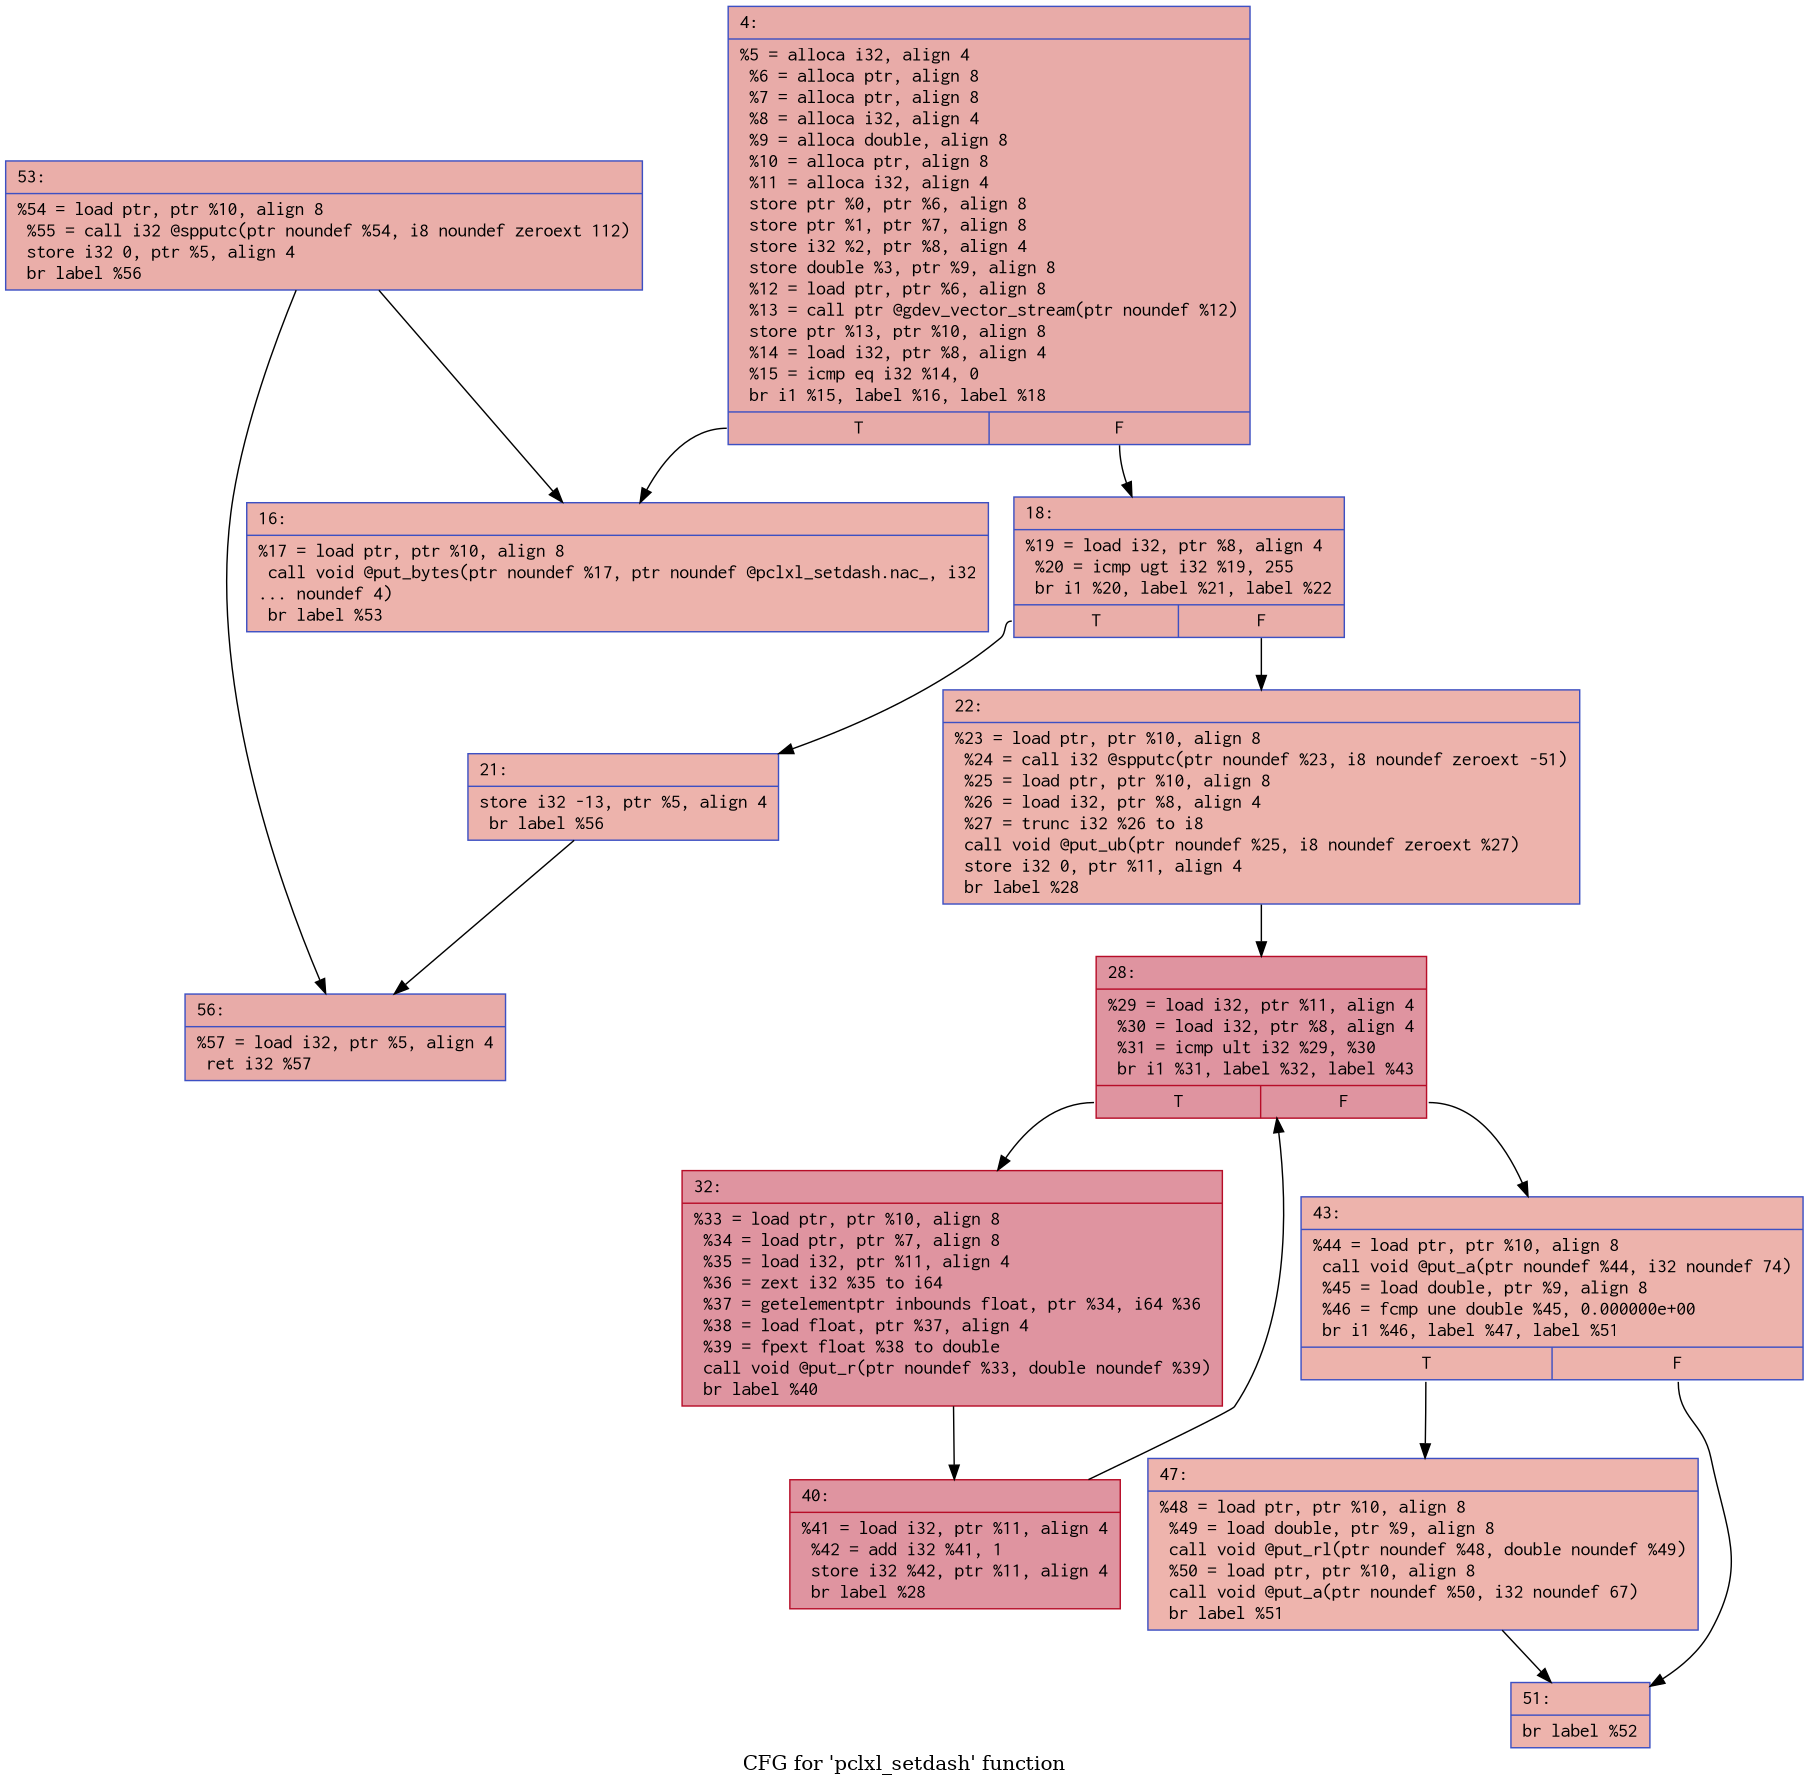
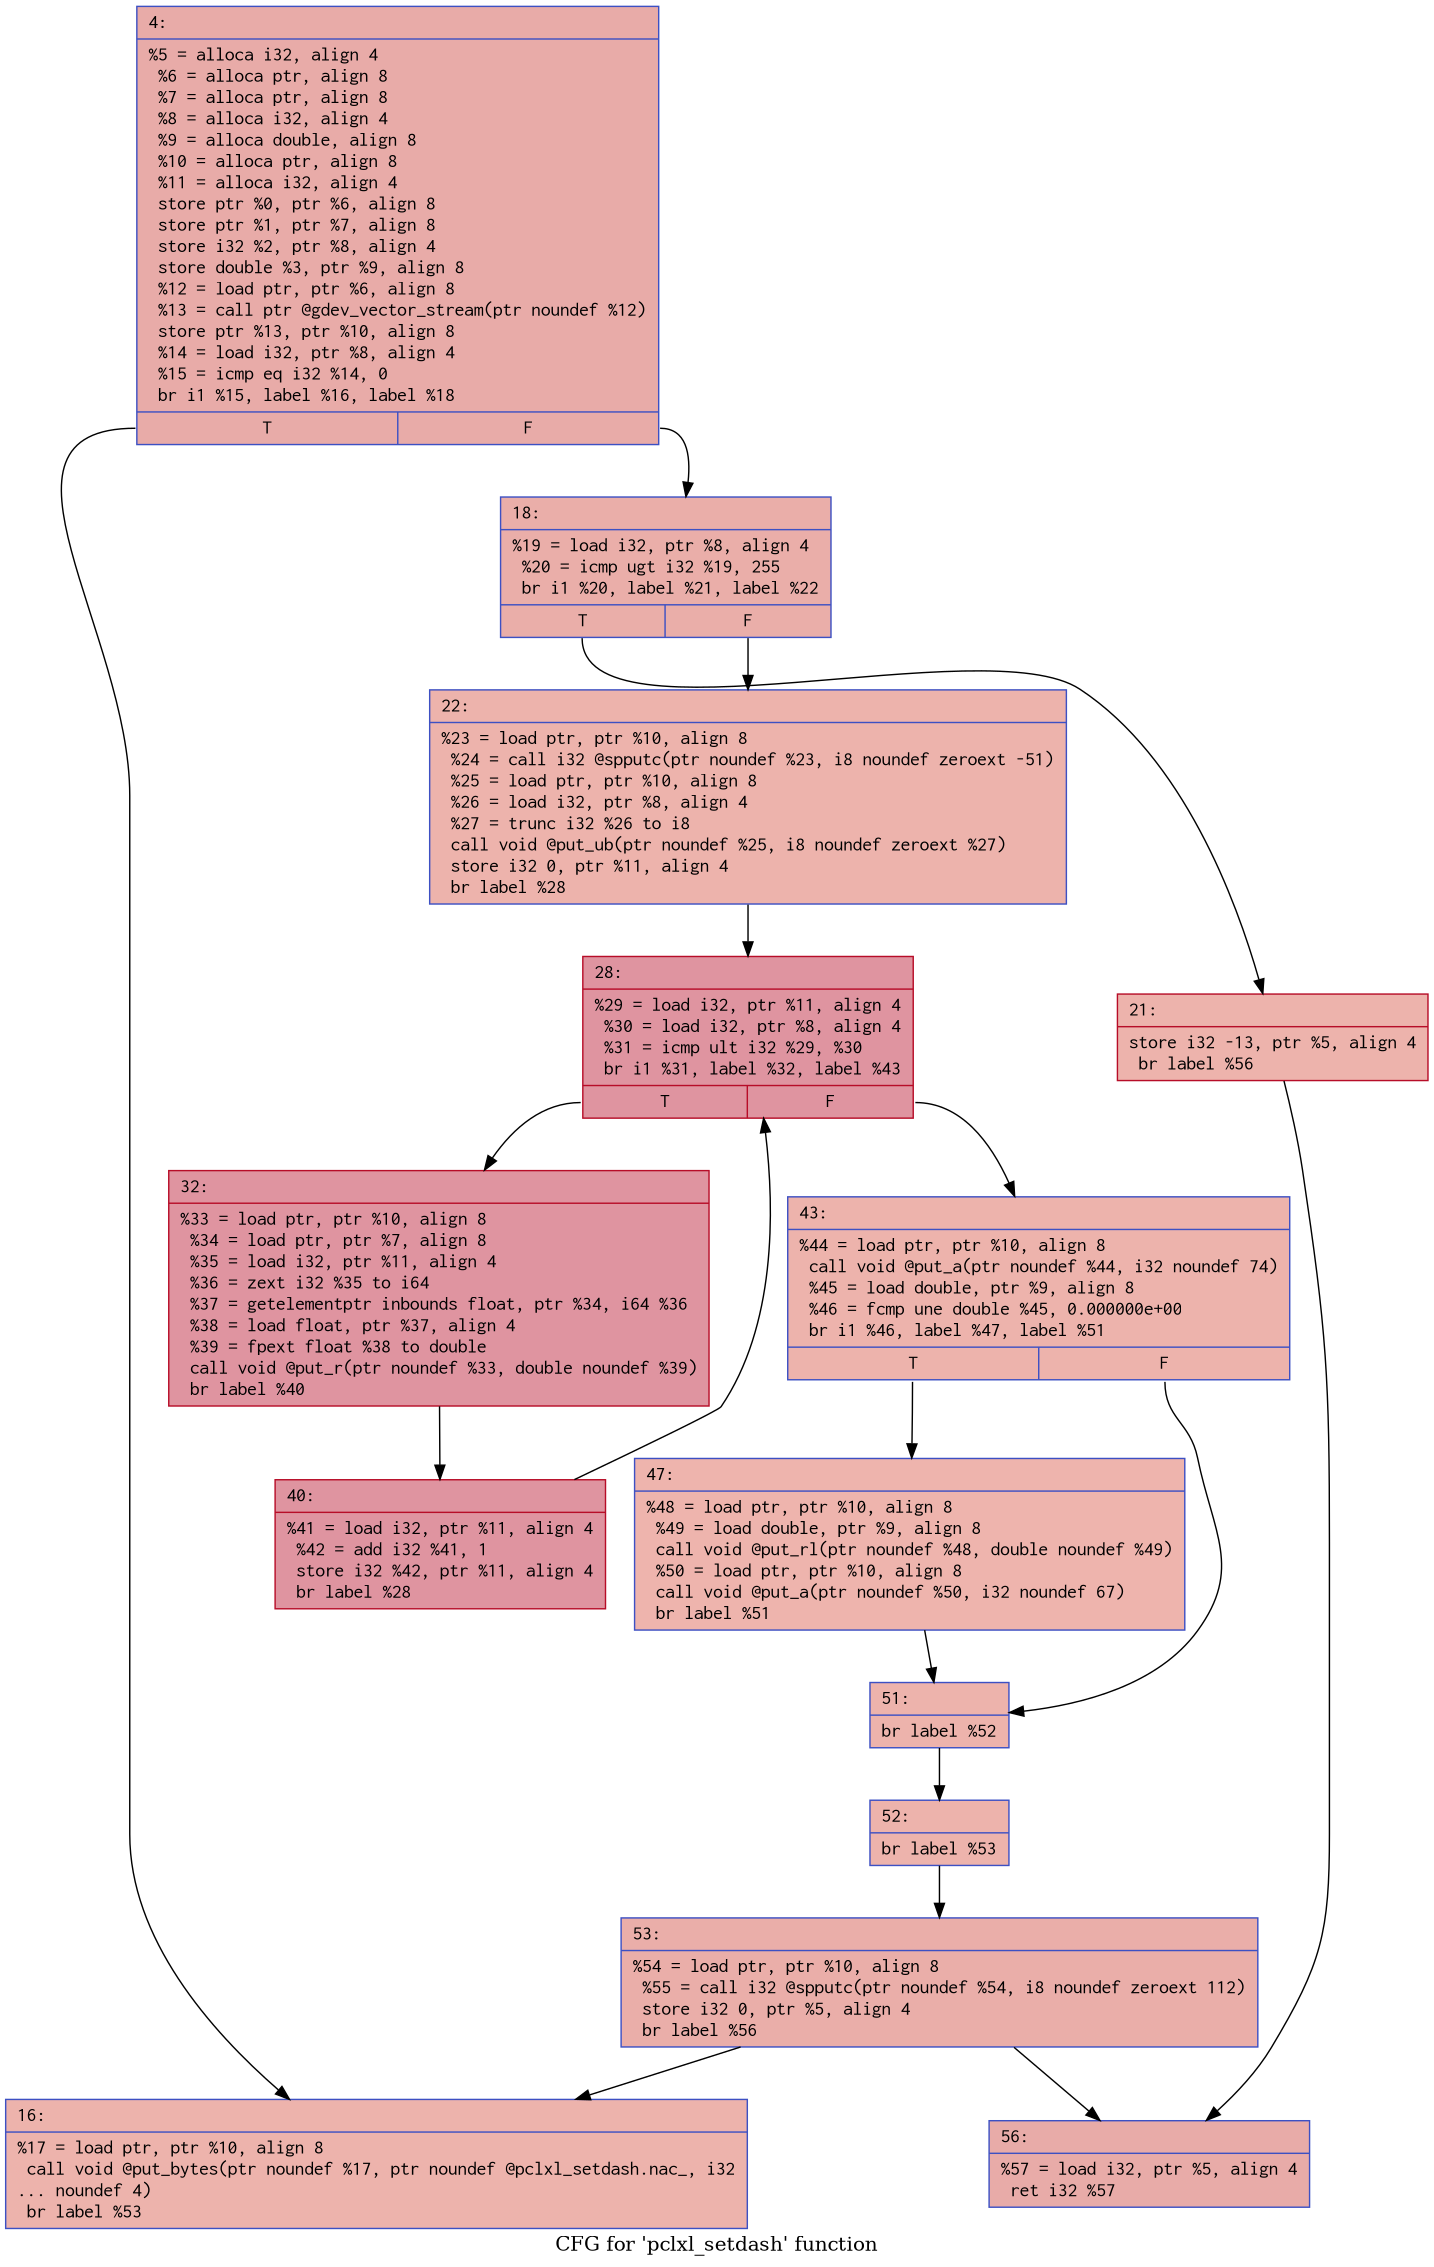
(623, 797) -> (1273, 1037)
none -> (939, 1833)
